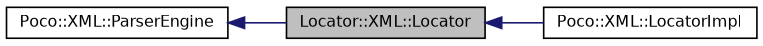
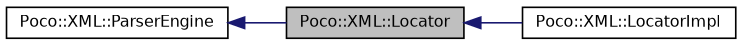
(386, 23) -> (375, 23)
